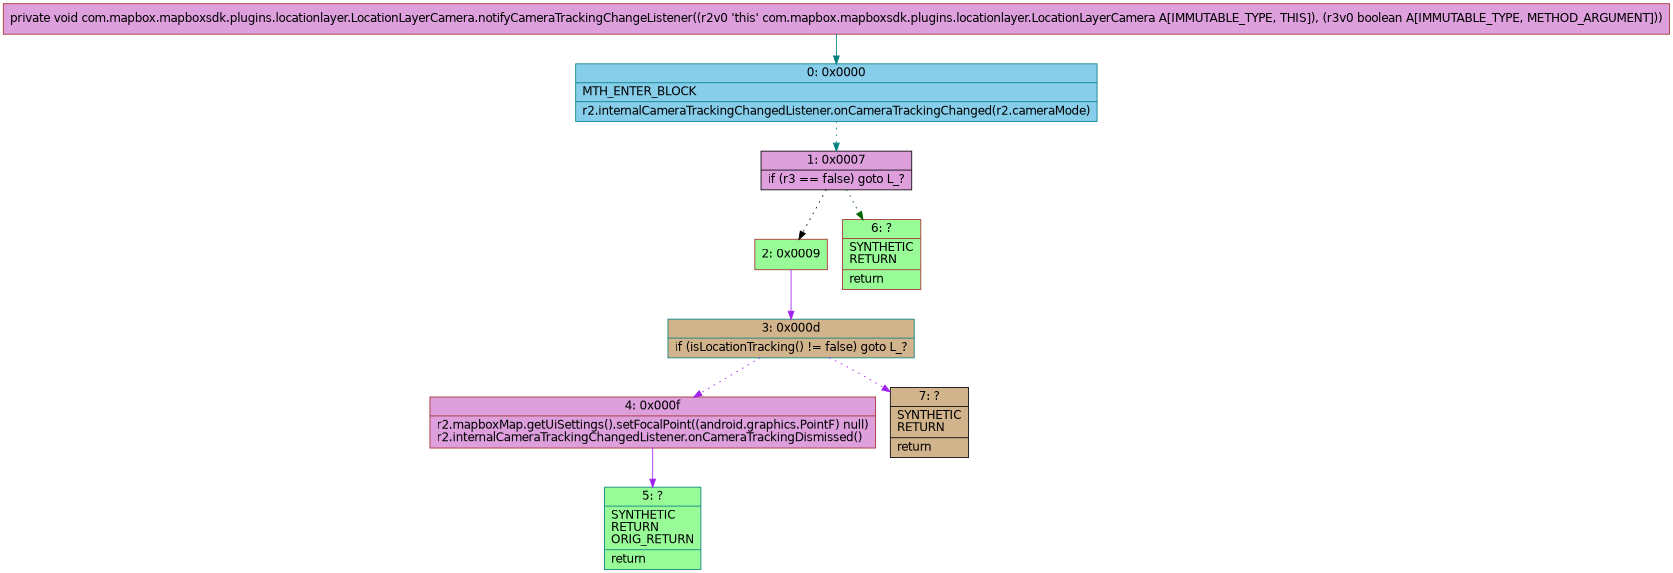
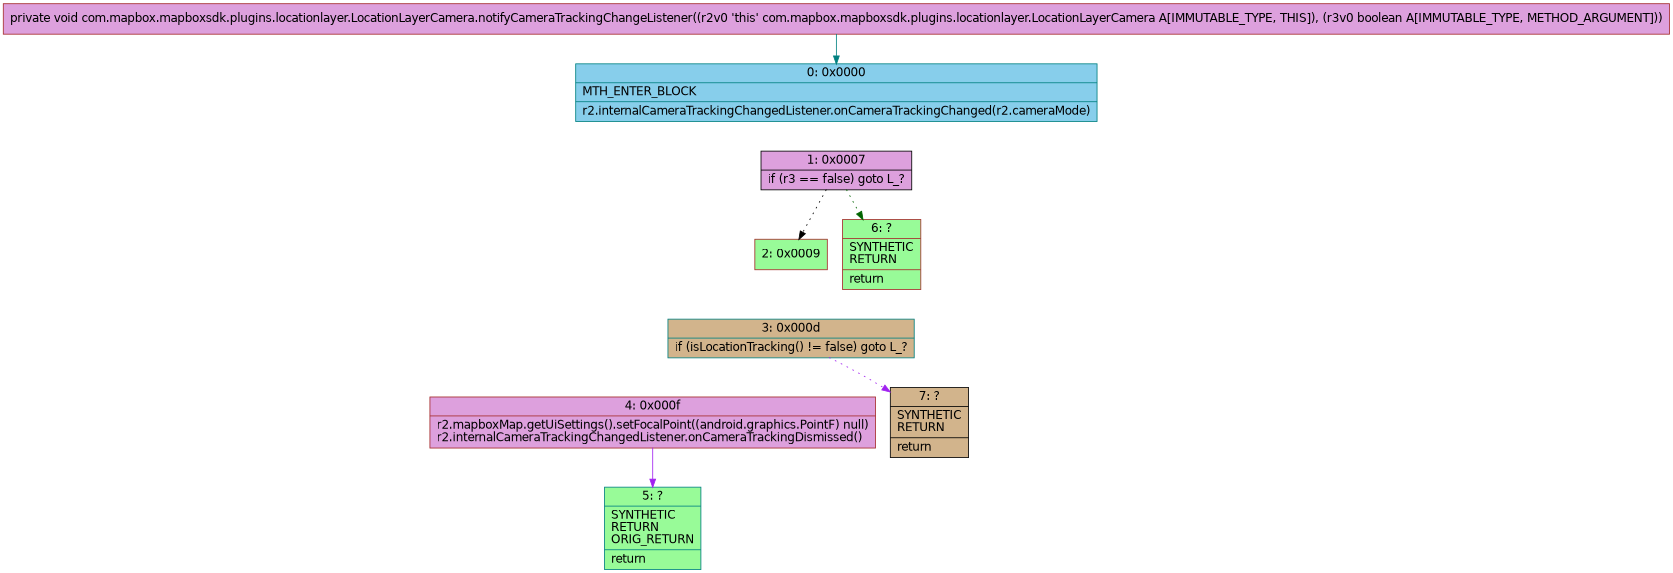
(836, 132) -> none
(791, 290) -> none
(731, 375) -> none
